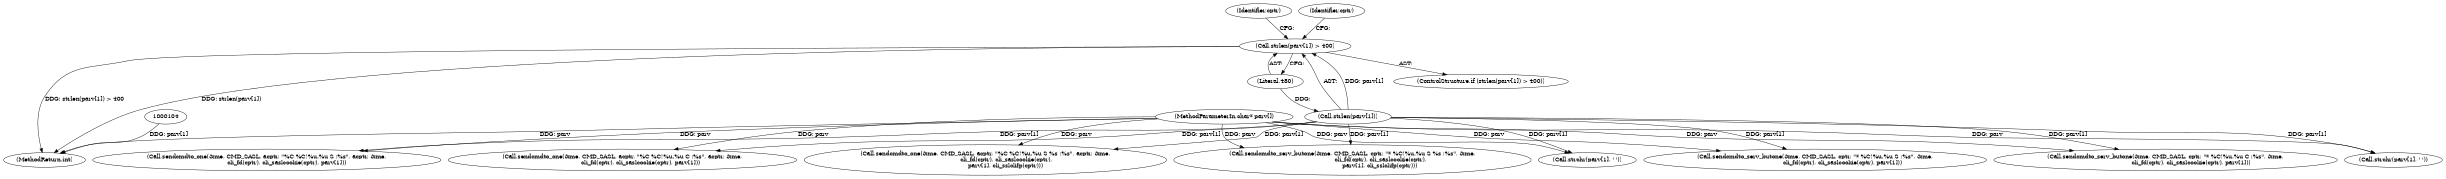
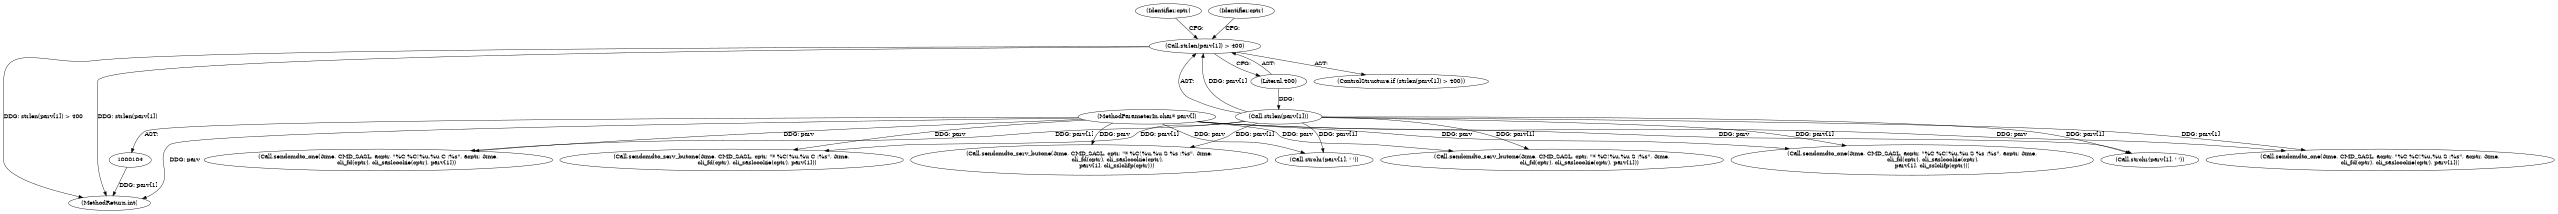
(1275, 82) -> (1279, 82)
none -> (601, 119)
